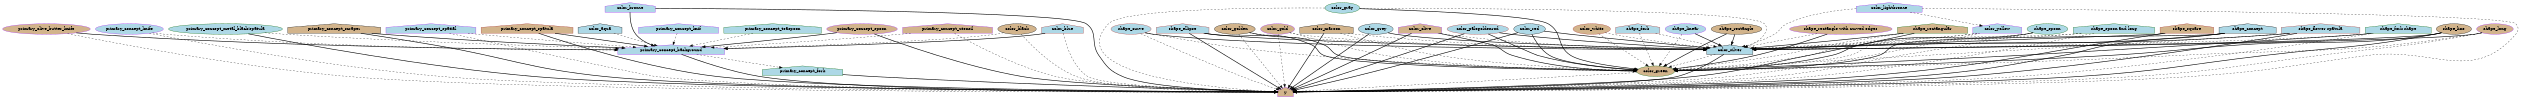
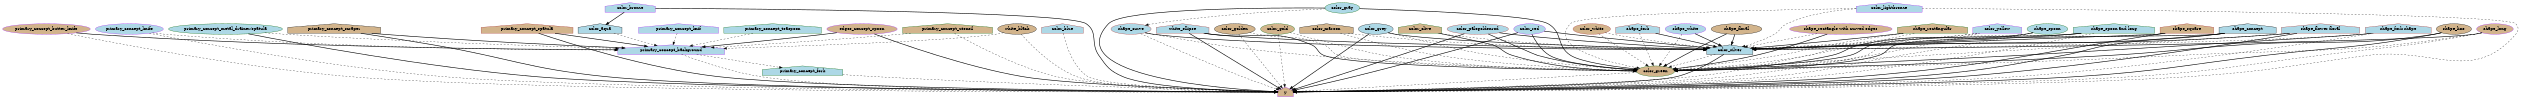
(1579, 10) -> (1237, 14)
(1945, 19) -> (1666, 14)
(1112, 22) -> (1112, 22)
(46, 29) -> (46, 29)
(226, 29) -> (226, 29)
(431, 29) -> none
(862, 29) -> (862, 29)
(948, 29) -> (948, 29)
(1017, 29) -> (1017, 29)
(1183, 29) -> (1183, 29)
(1278, 29) -> (1278, 29)
(1420, 29) -> (1420, 29)
(1530, 29) -> (1530, 29)
(1686, 29) -> (1686, 29)
(1737, 29) -> (1737, 29)
(2321, 29) -> (2321, 29)
(2398, 29) -> (2398, 29)
(635, 33) -> (616, 18)
(1685, 40) -> (1685, 40)
(918, 42) -> none
(1919, 42) -> (1919, 42)
(1476, 45) -> none
(2099, 45) -> none
(1496, 46) -> none
(1859, 51) -> (1859, 51)
none -> (1873, 52)
(1342, 56) -> (1342, 56)
none -> (1510, 58)
(1307, 59) -> none
(1350, 62) -> none
(1685, 77) -> (1685, 77)
(1059, 85) -> (1059, 85)
(976, 89) -> (976, 89)
